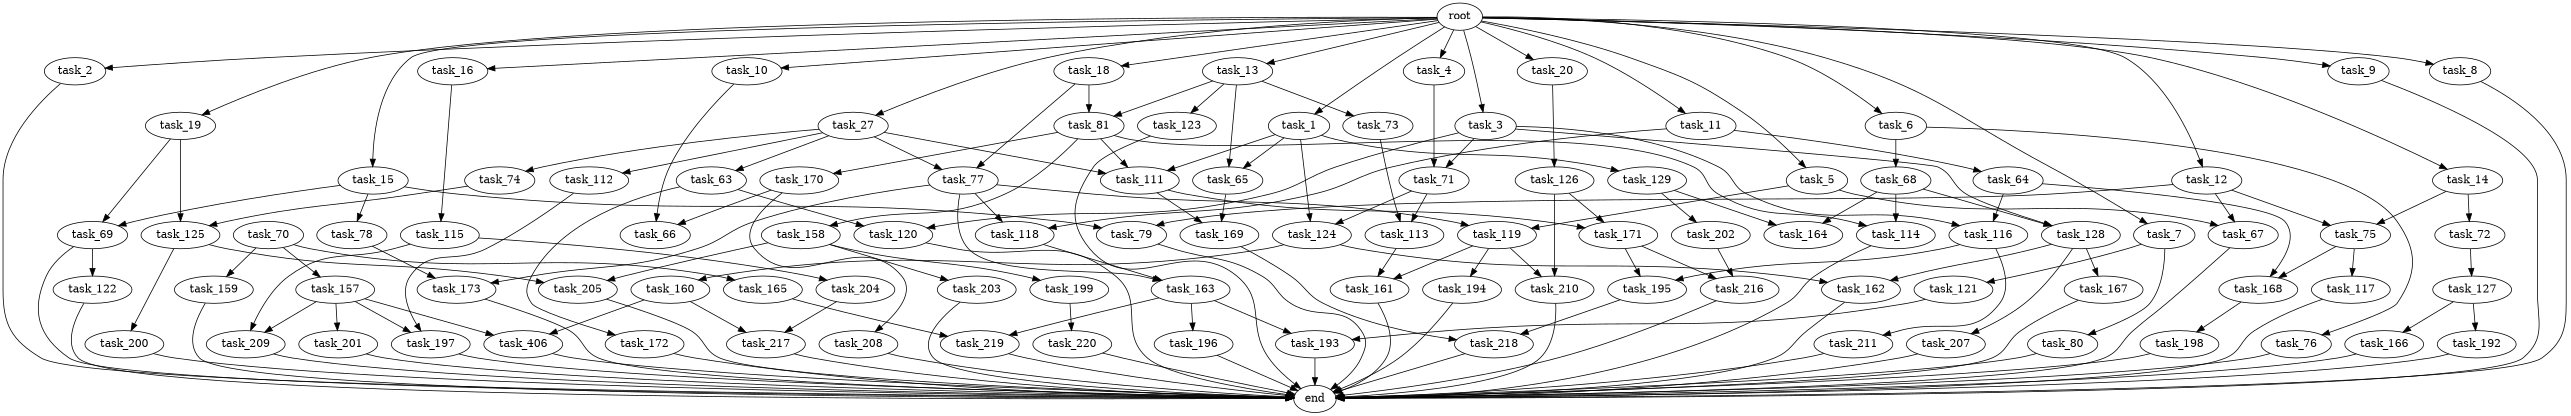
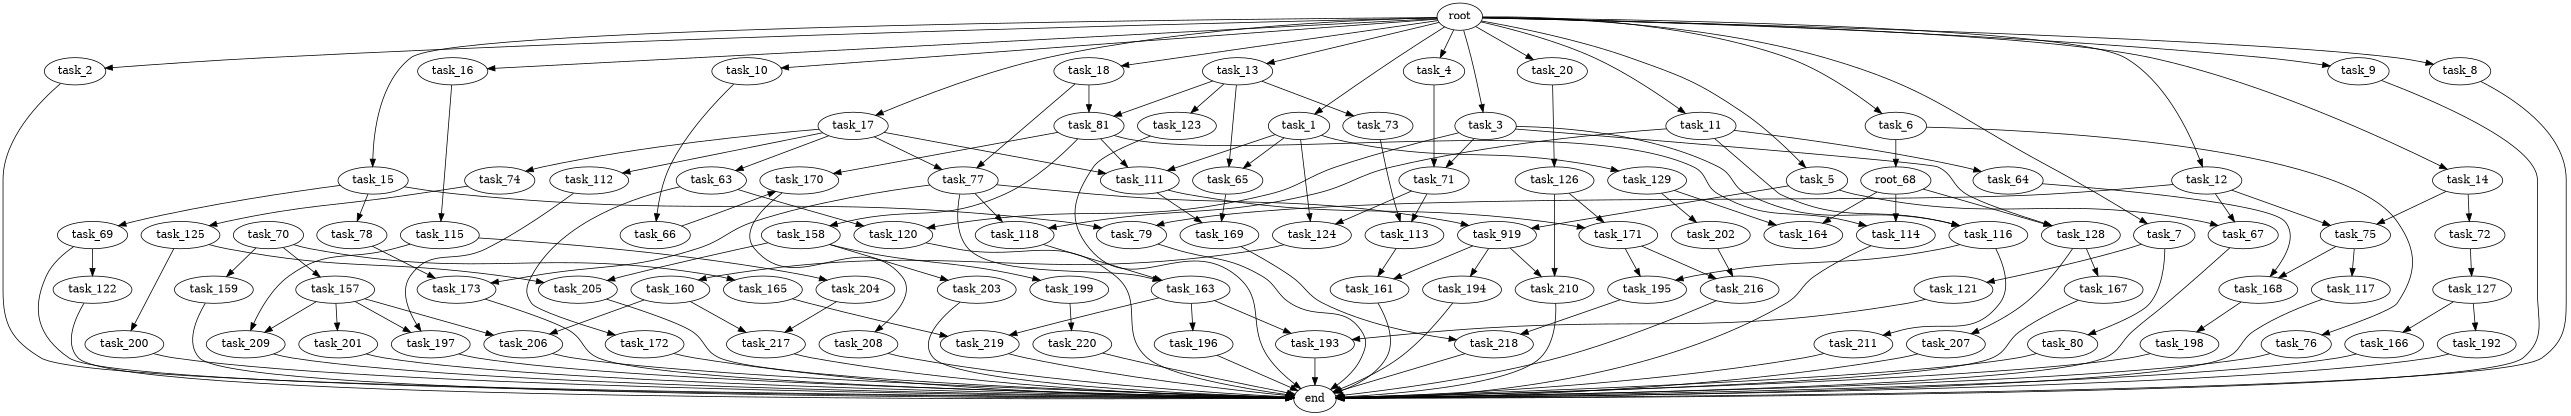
(180, 126) -> none
(853, 126) -> (853, 126)
(1896, 180) -> (1896, 180)
(739, 202) -> (723, 211)
(2000, 204) -> (1822, 209)
(1497, 235) -> (1497, 235)
(1861, 290) -> none
(523, 344) -> (523, 344)
